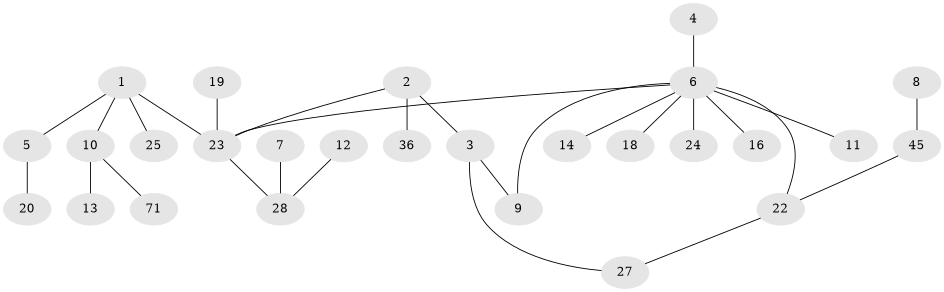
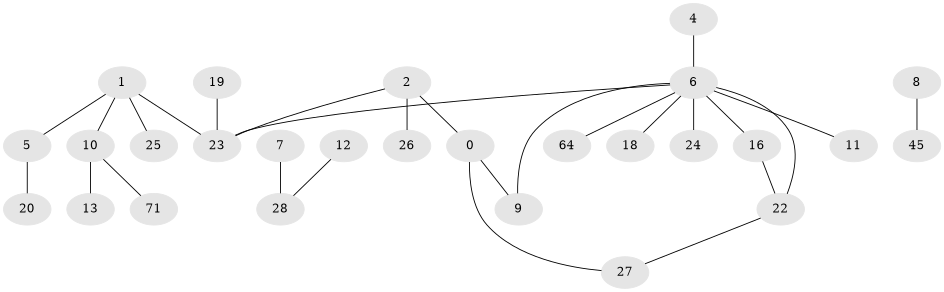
(407, 146) -> (407, 146)
(470, 146) -> (470, 146)
(567, 146) -> (567, 146)
(249, 177) -> none
(849, 178) -> (769, 177)
